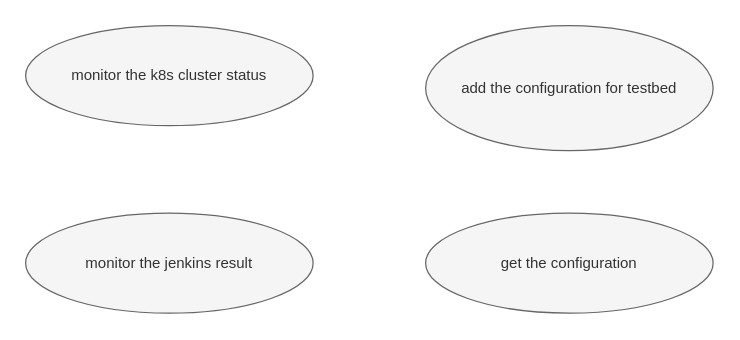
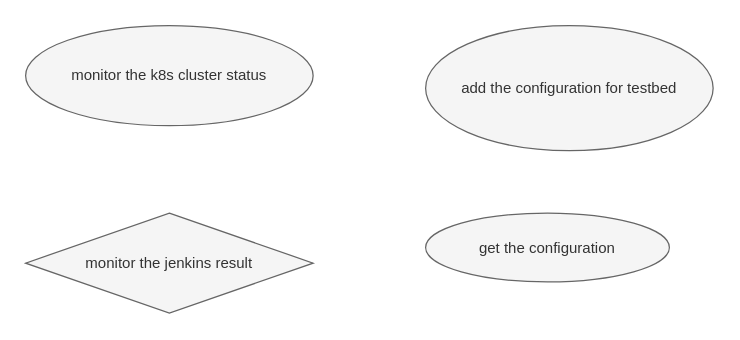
(169, 263) -> (169, 263)
(569, 263) -> (548, 248)
